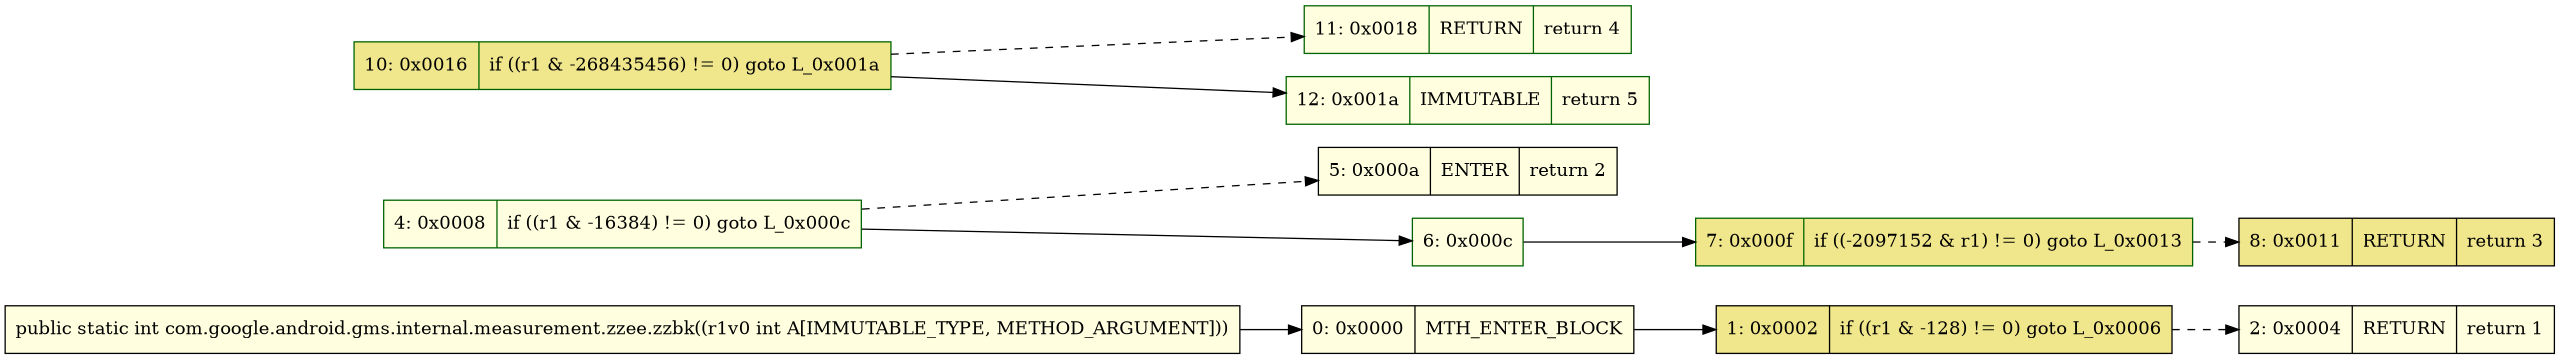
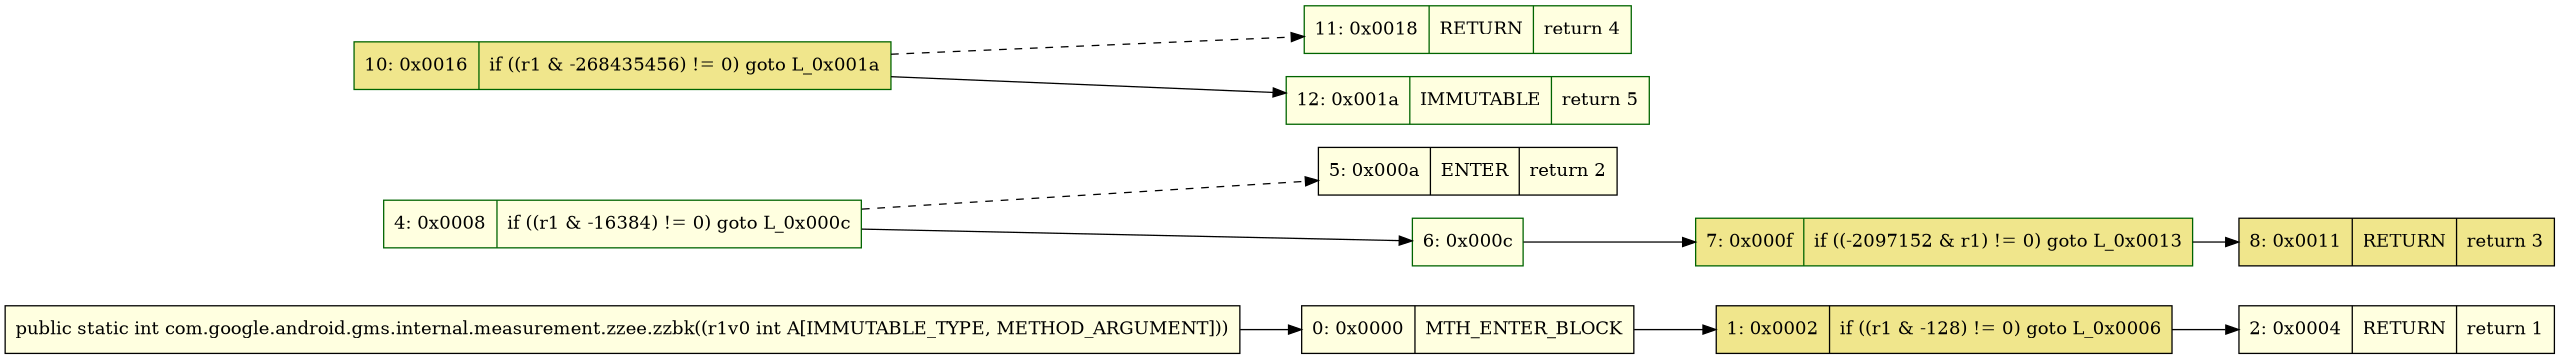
(2209, 242) -> (2209, 242)
(2199, 330) -> (2199, 330)
